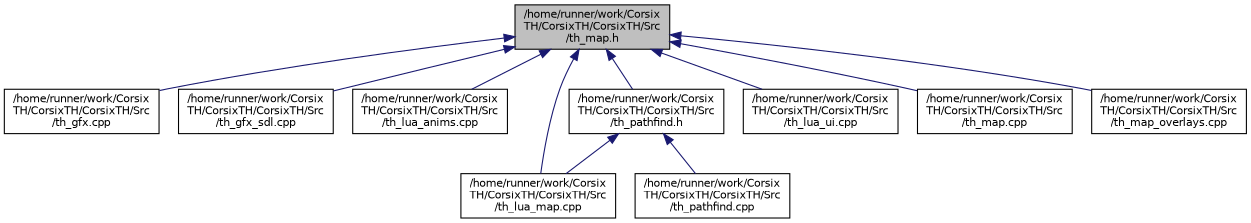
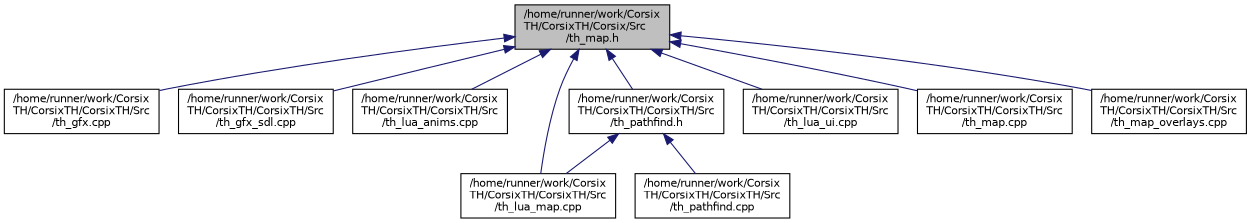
(592, 27) -> (592, 27)
